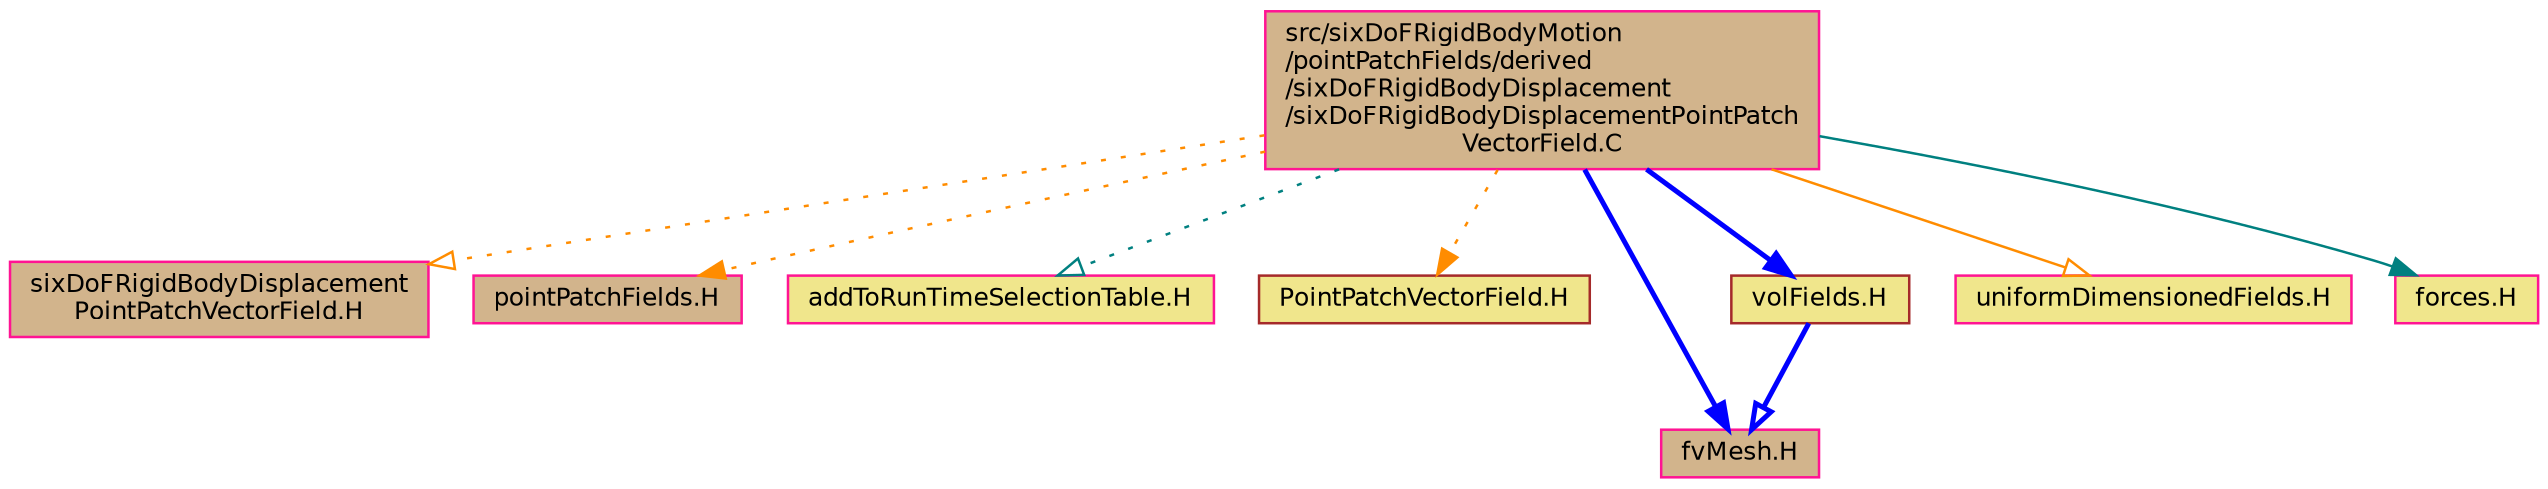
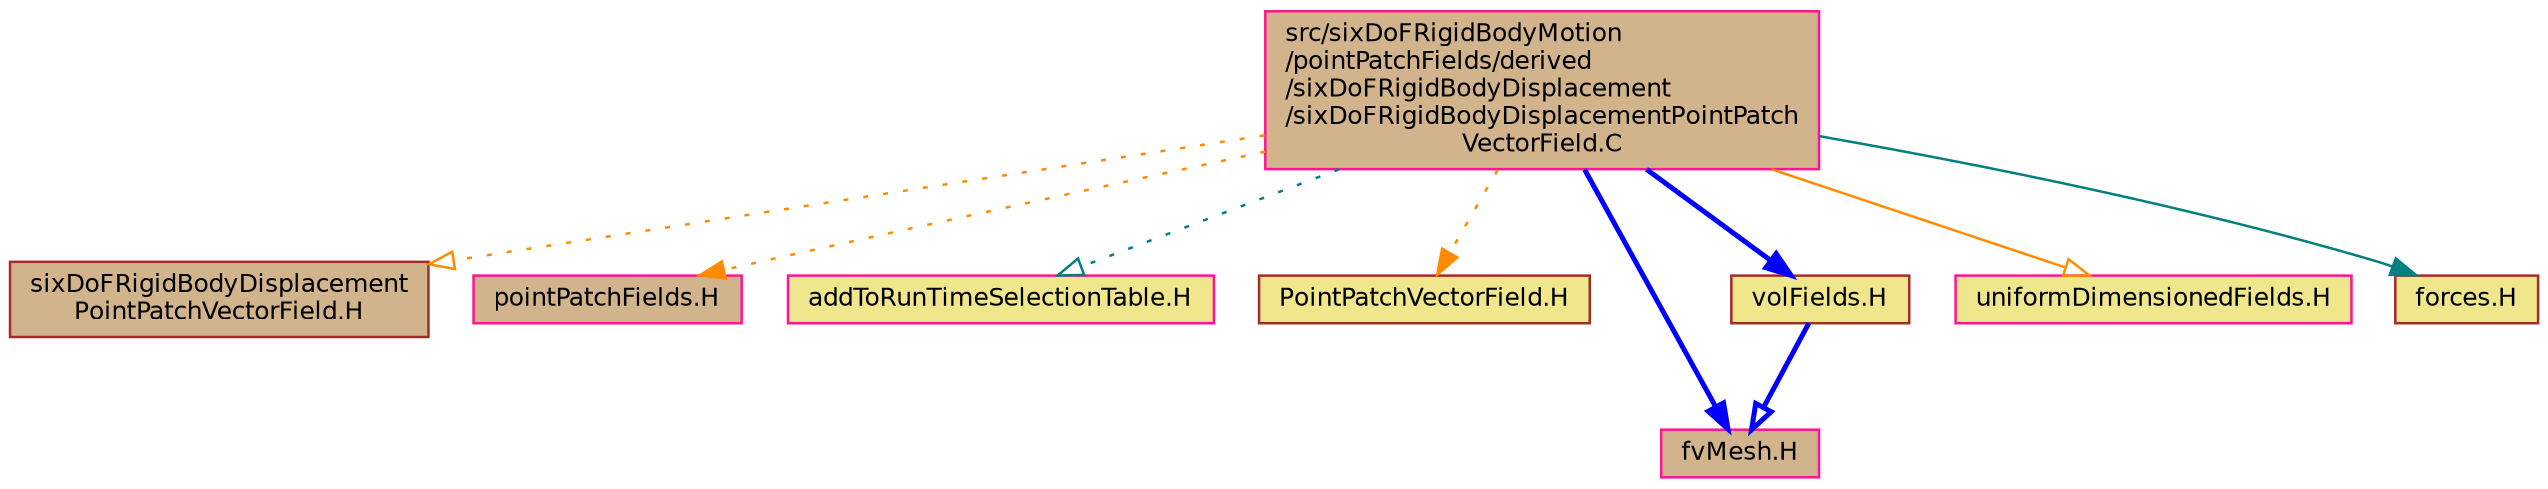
(219, 299) -> (219, 299)
(2467, 299) -> (2467, 299)
